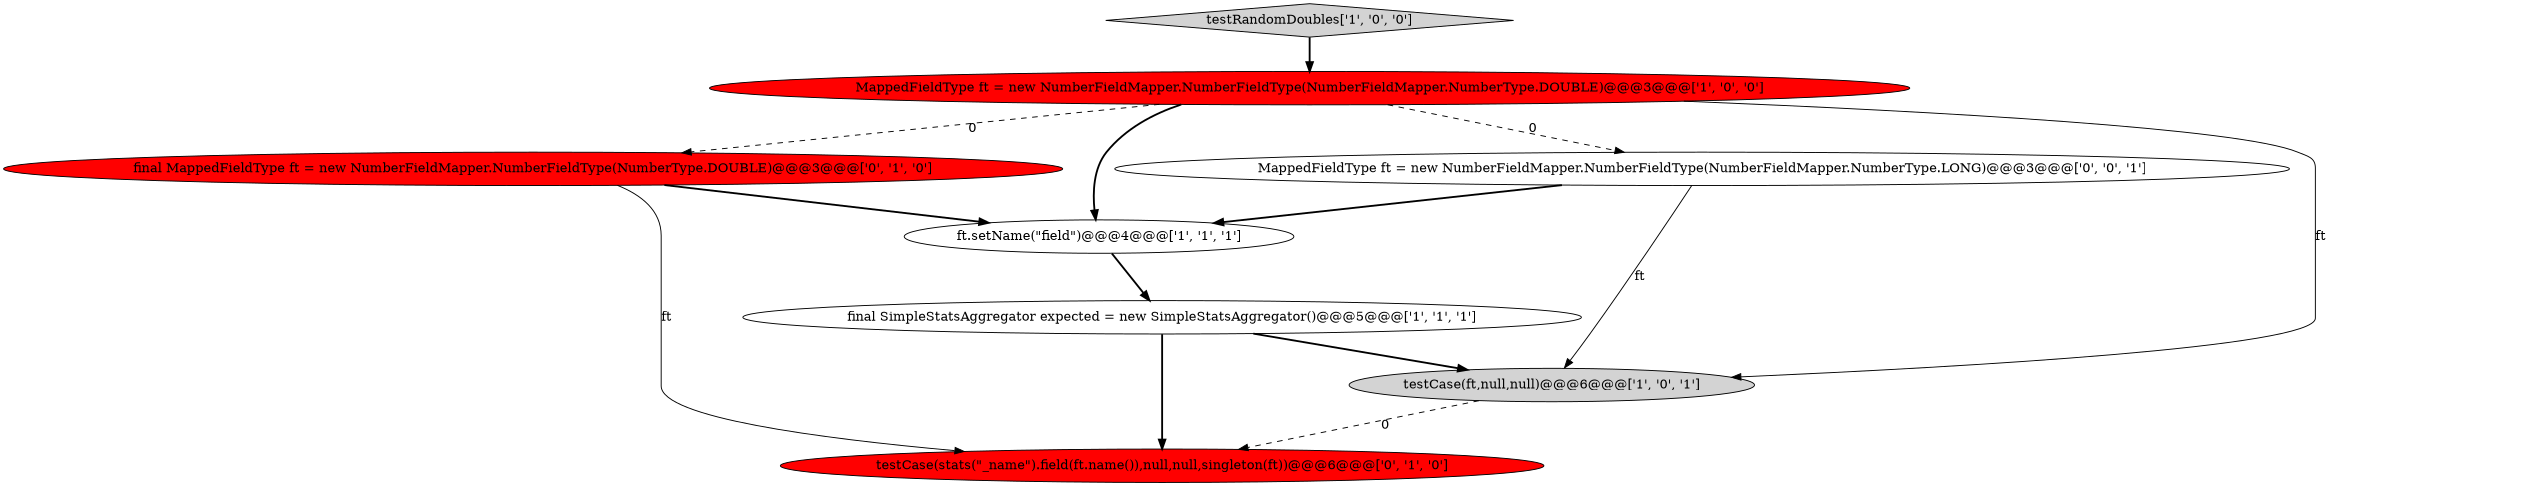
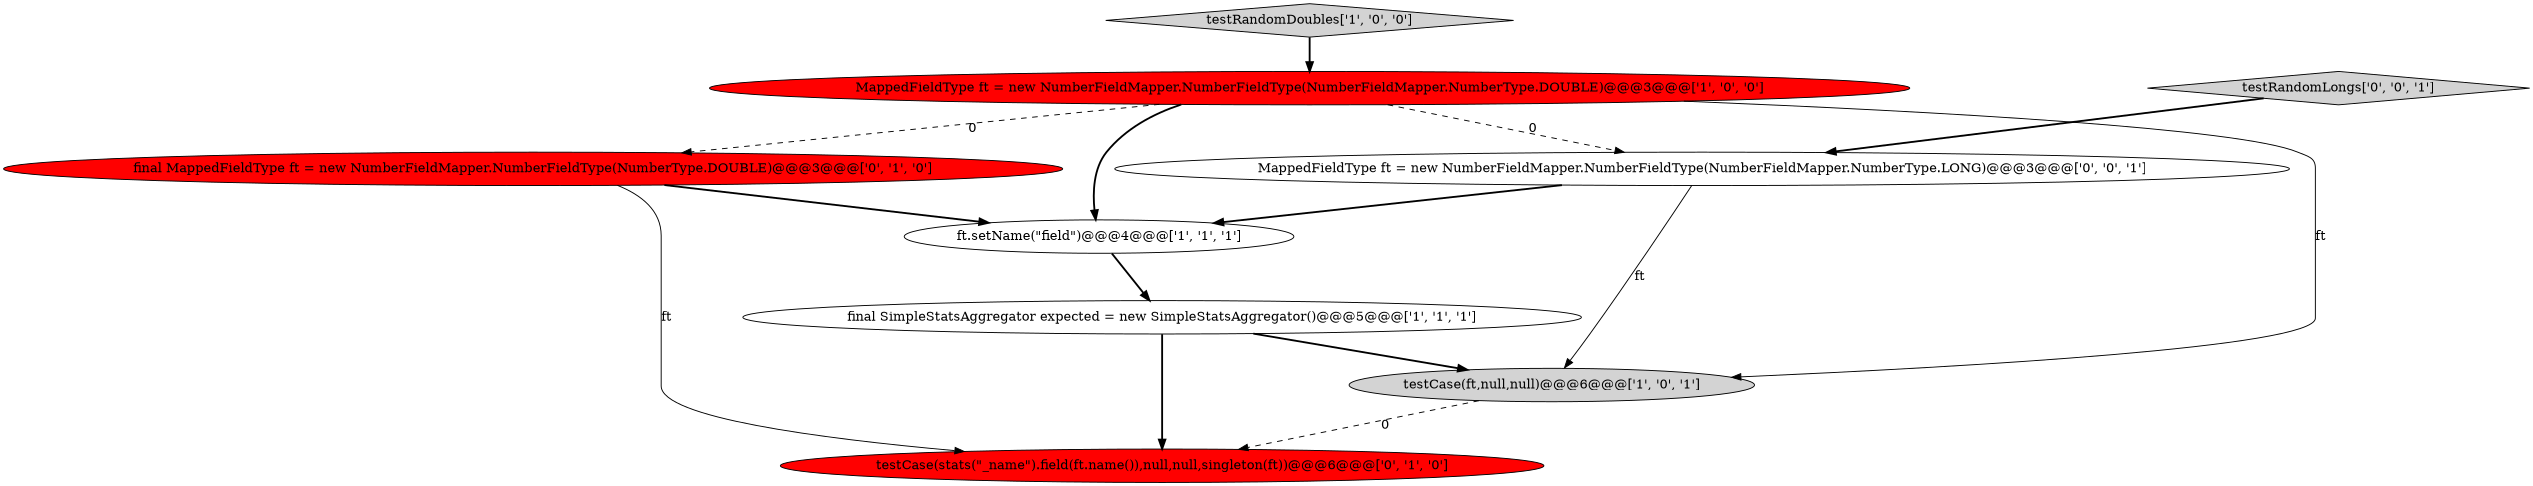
none -> (2339, 88)
